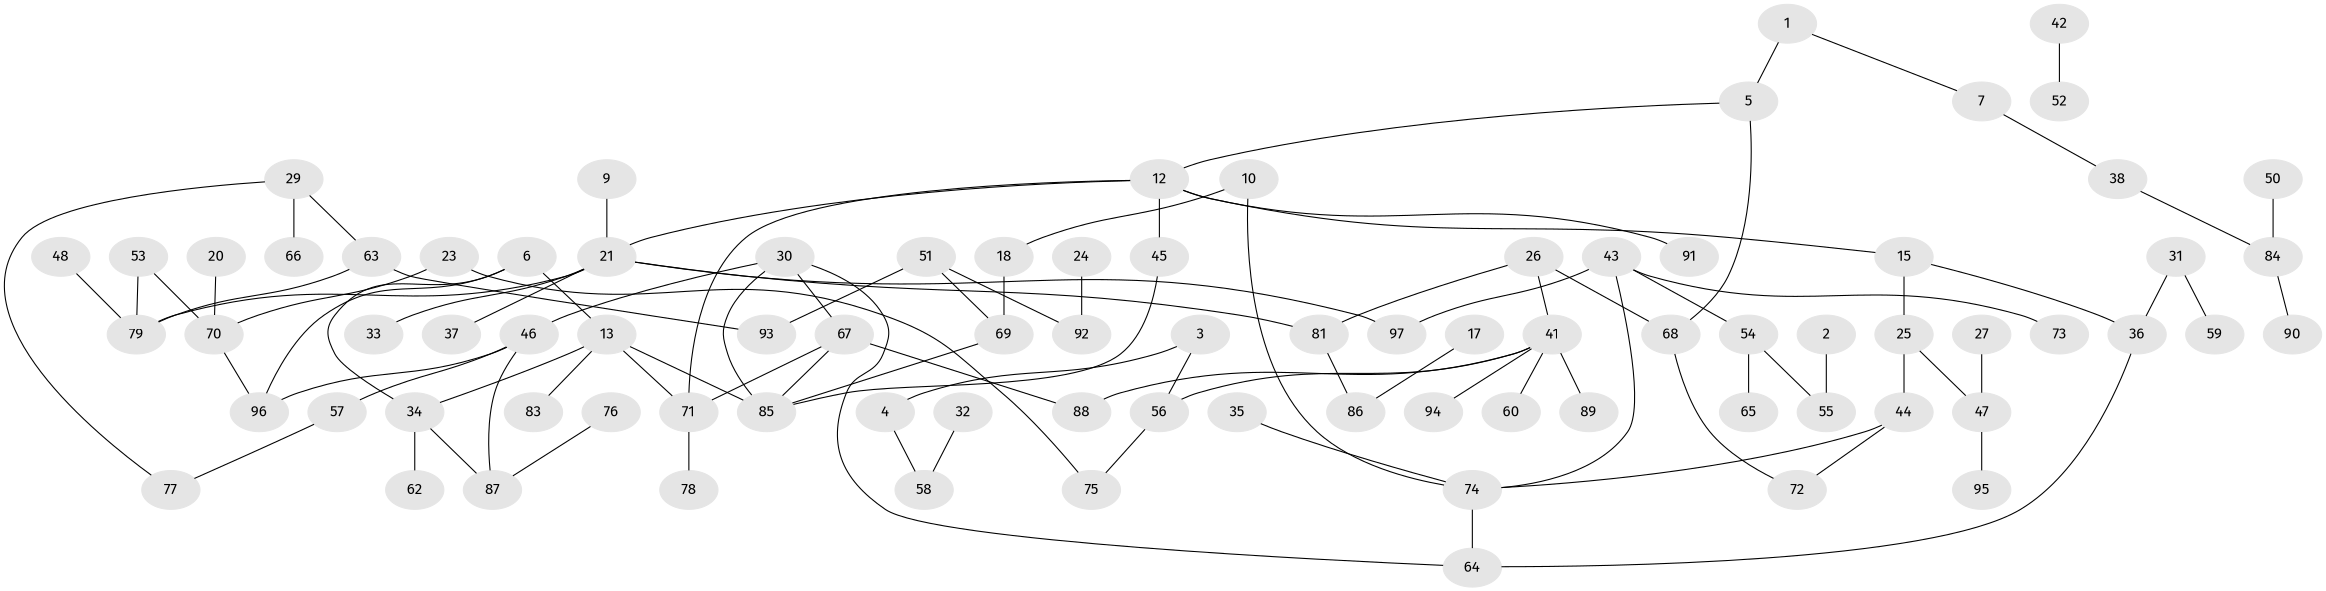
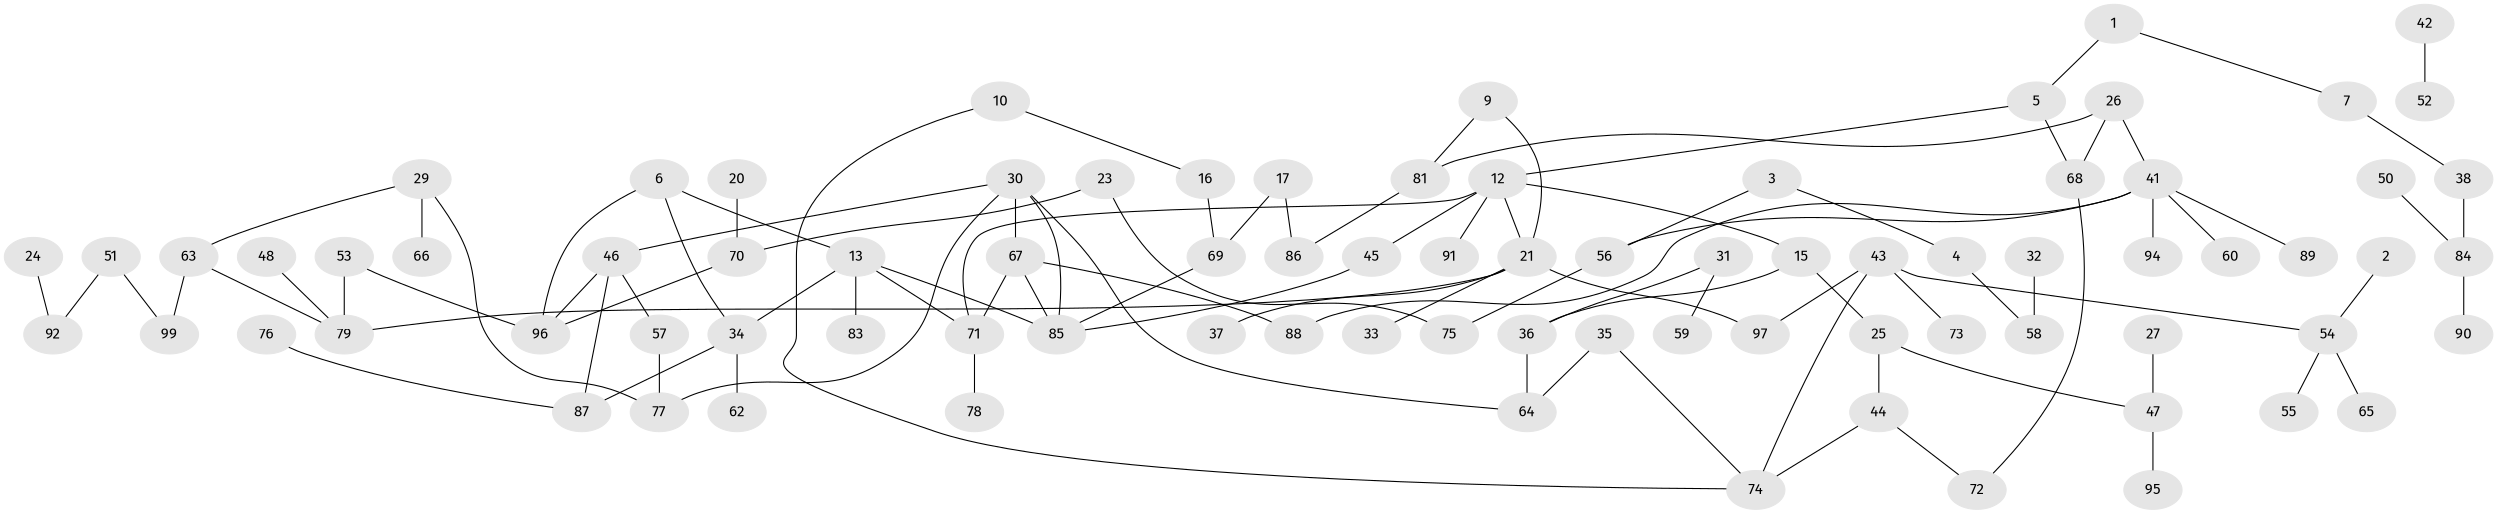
(1004, 257) -> (1205, 179)
(948, 290) -> (1454, 140)
(176, 296) -> (440, 299)
(967, 298) -> (1250, 218)
(767, 335) -> (169, 335)
none -> (883, 361)
(1826, 373) -> (2357, 296)
(1472, 529) -> (1566, 373)
